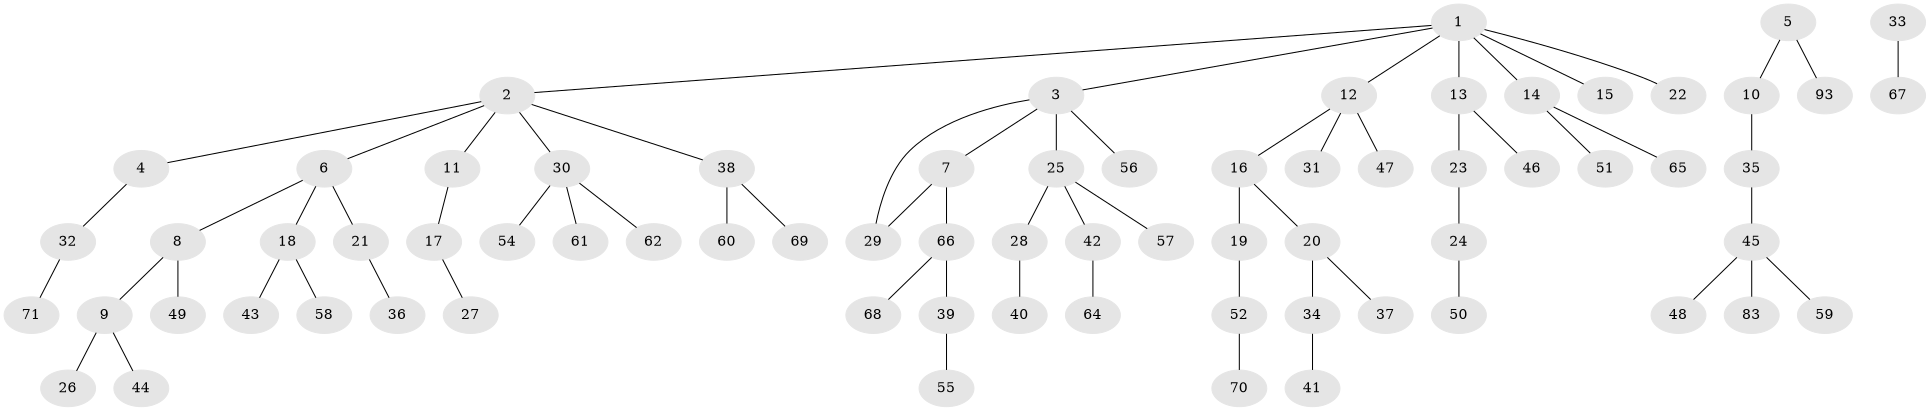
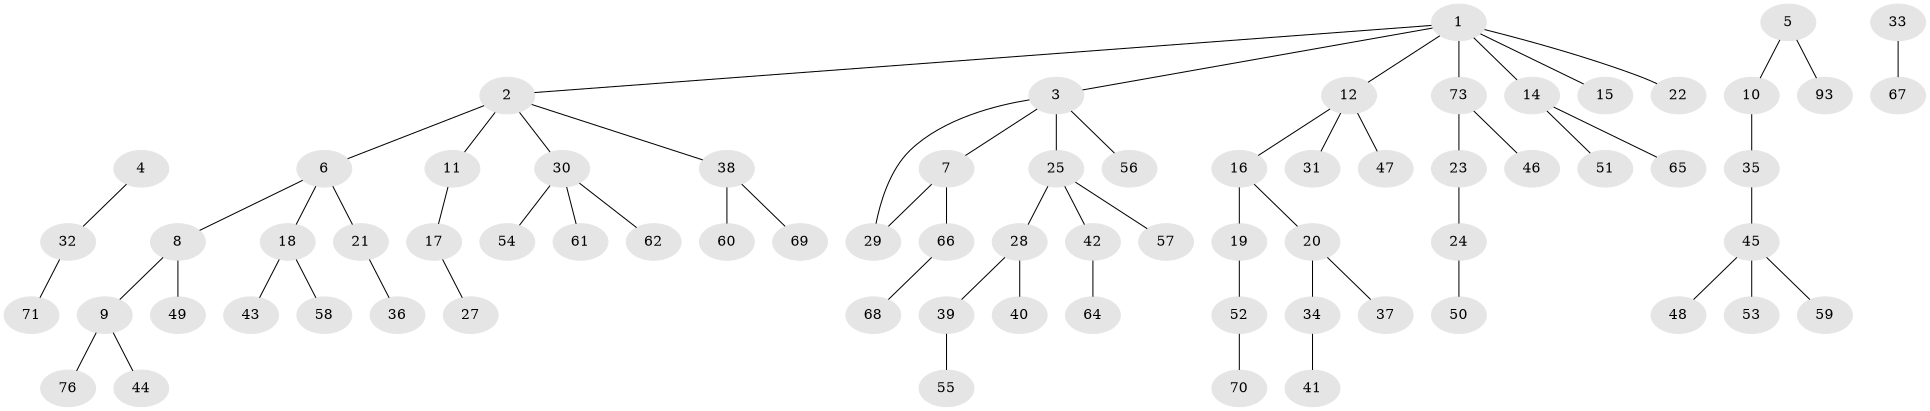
(1459, 96) -> (1459, 96)
(324, 132) -> none
(947, 279) -> (983, 278)
(1752, 315) -> (1752, 315)
(68, 388) -> (68, 388)
